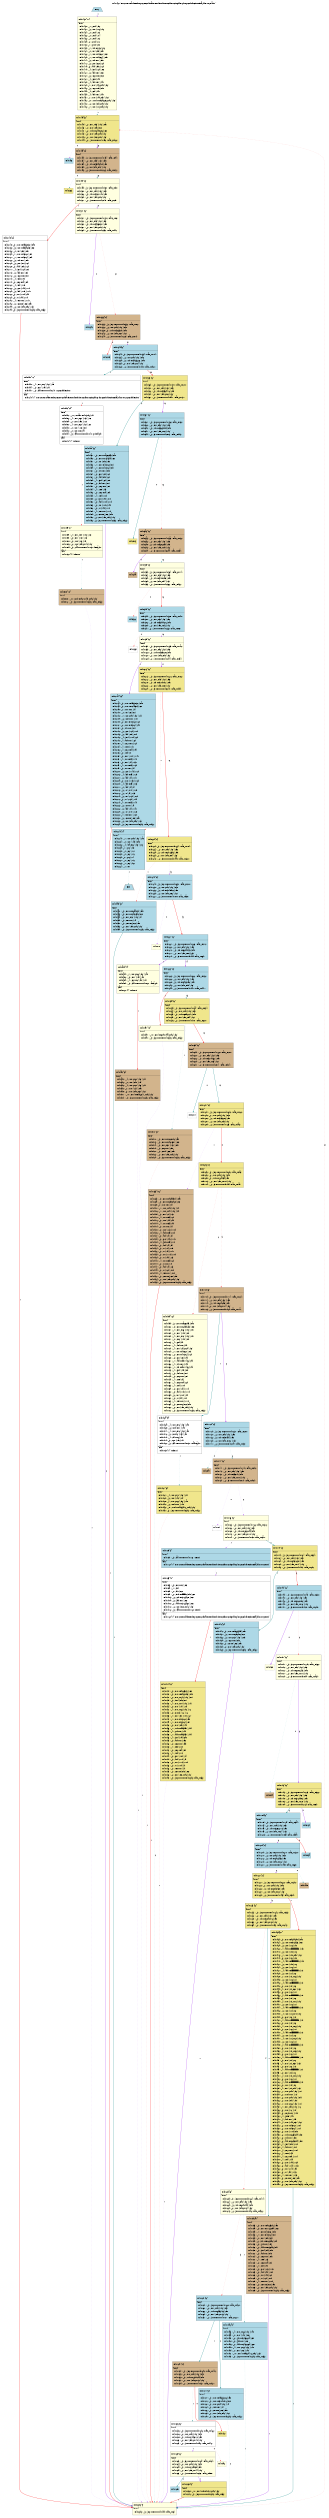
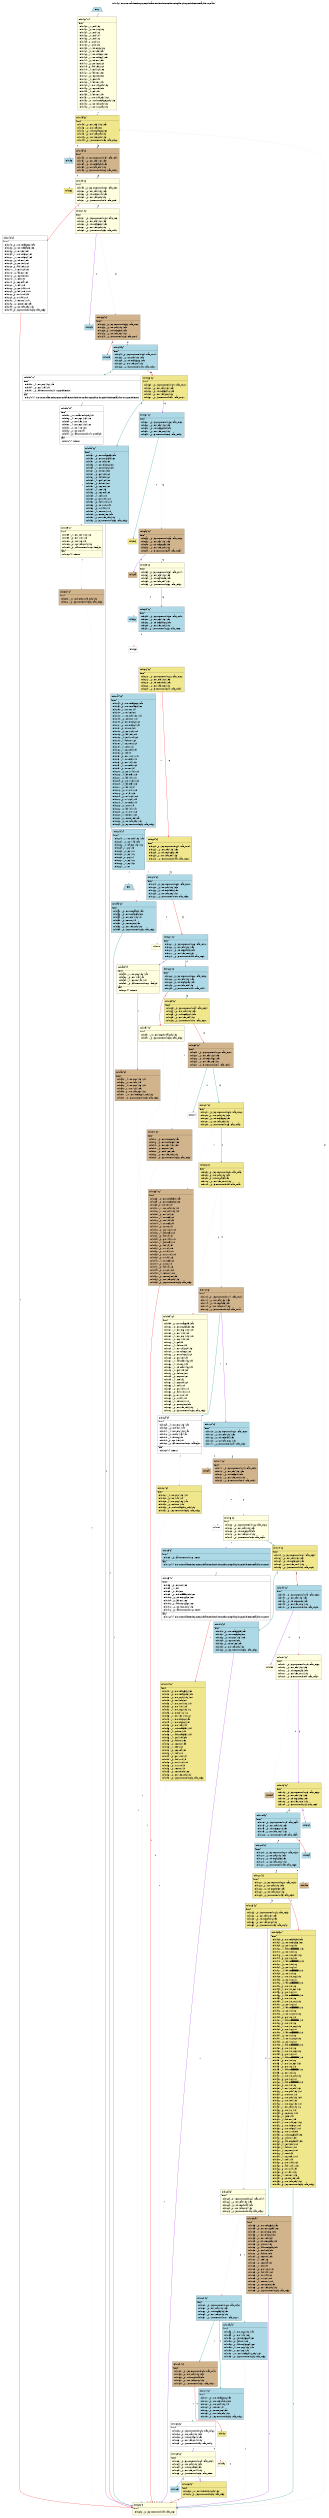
(162, 650) -> none
